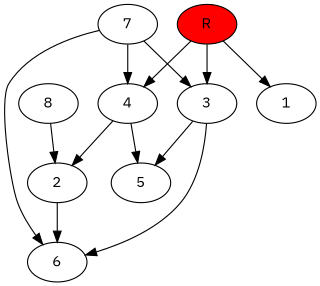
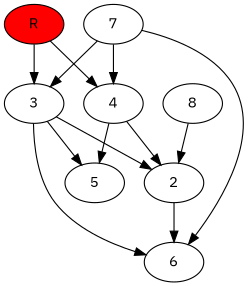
(286, 104) -> none
none -> (97, 139)
